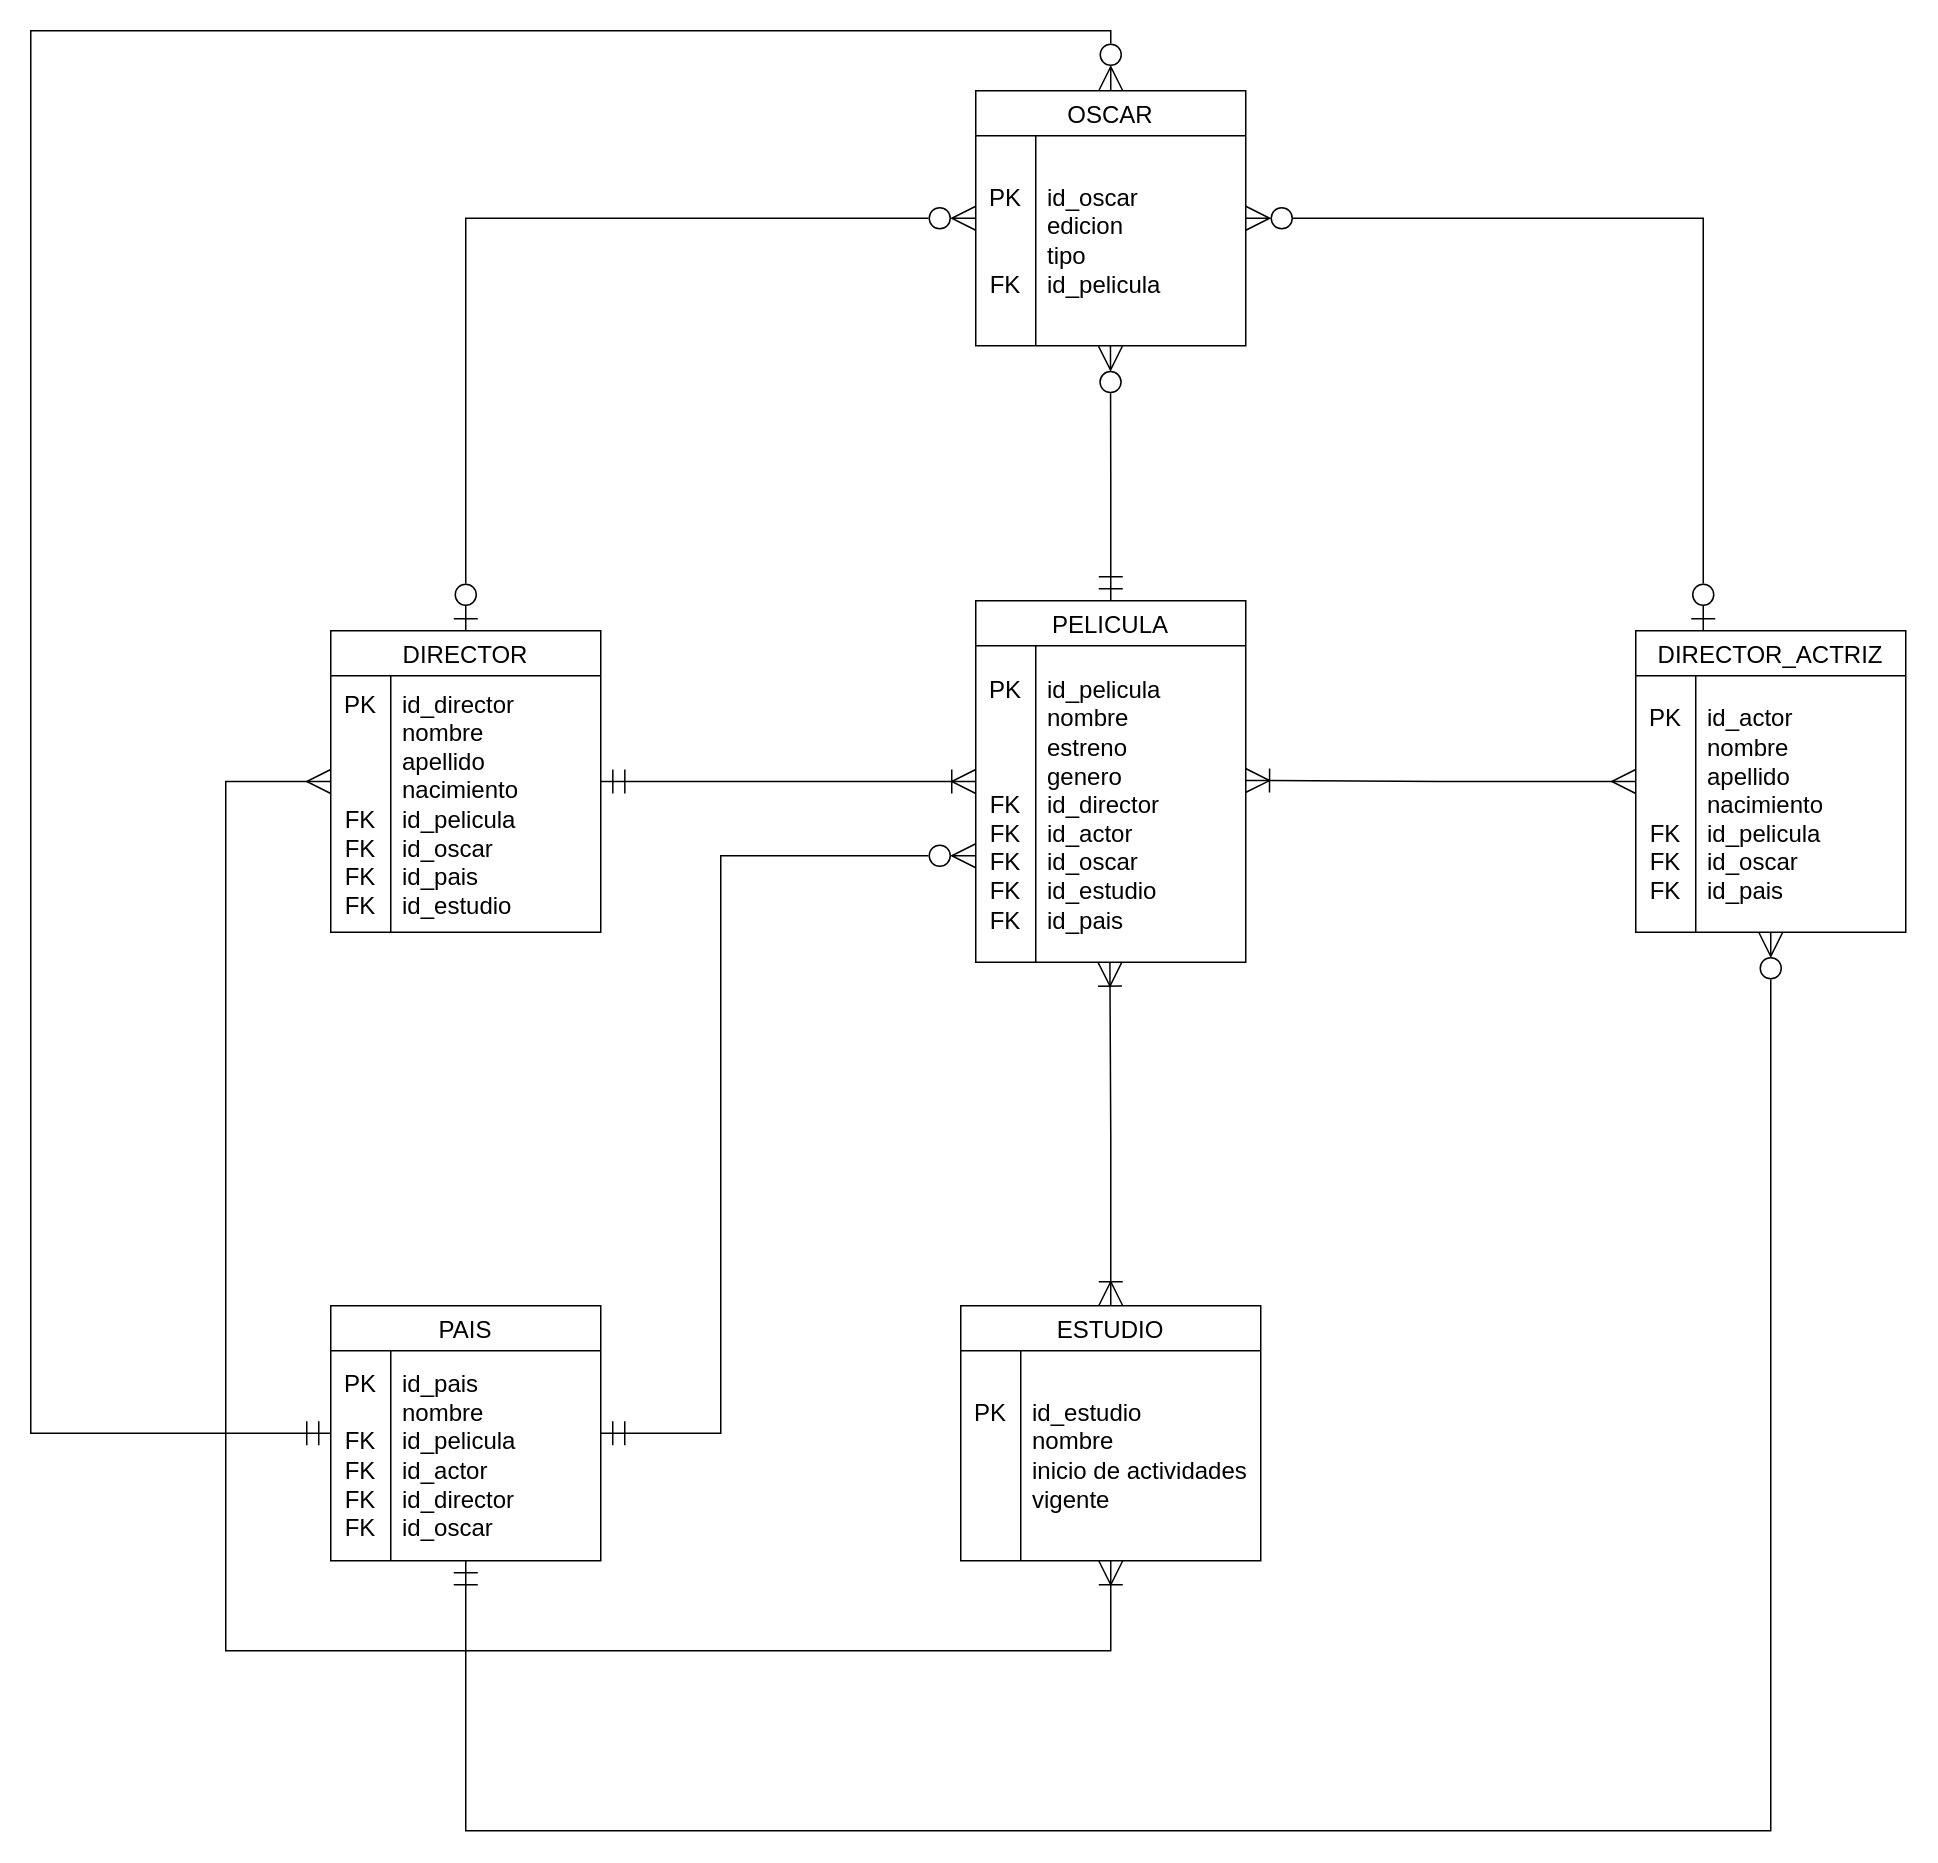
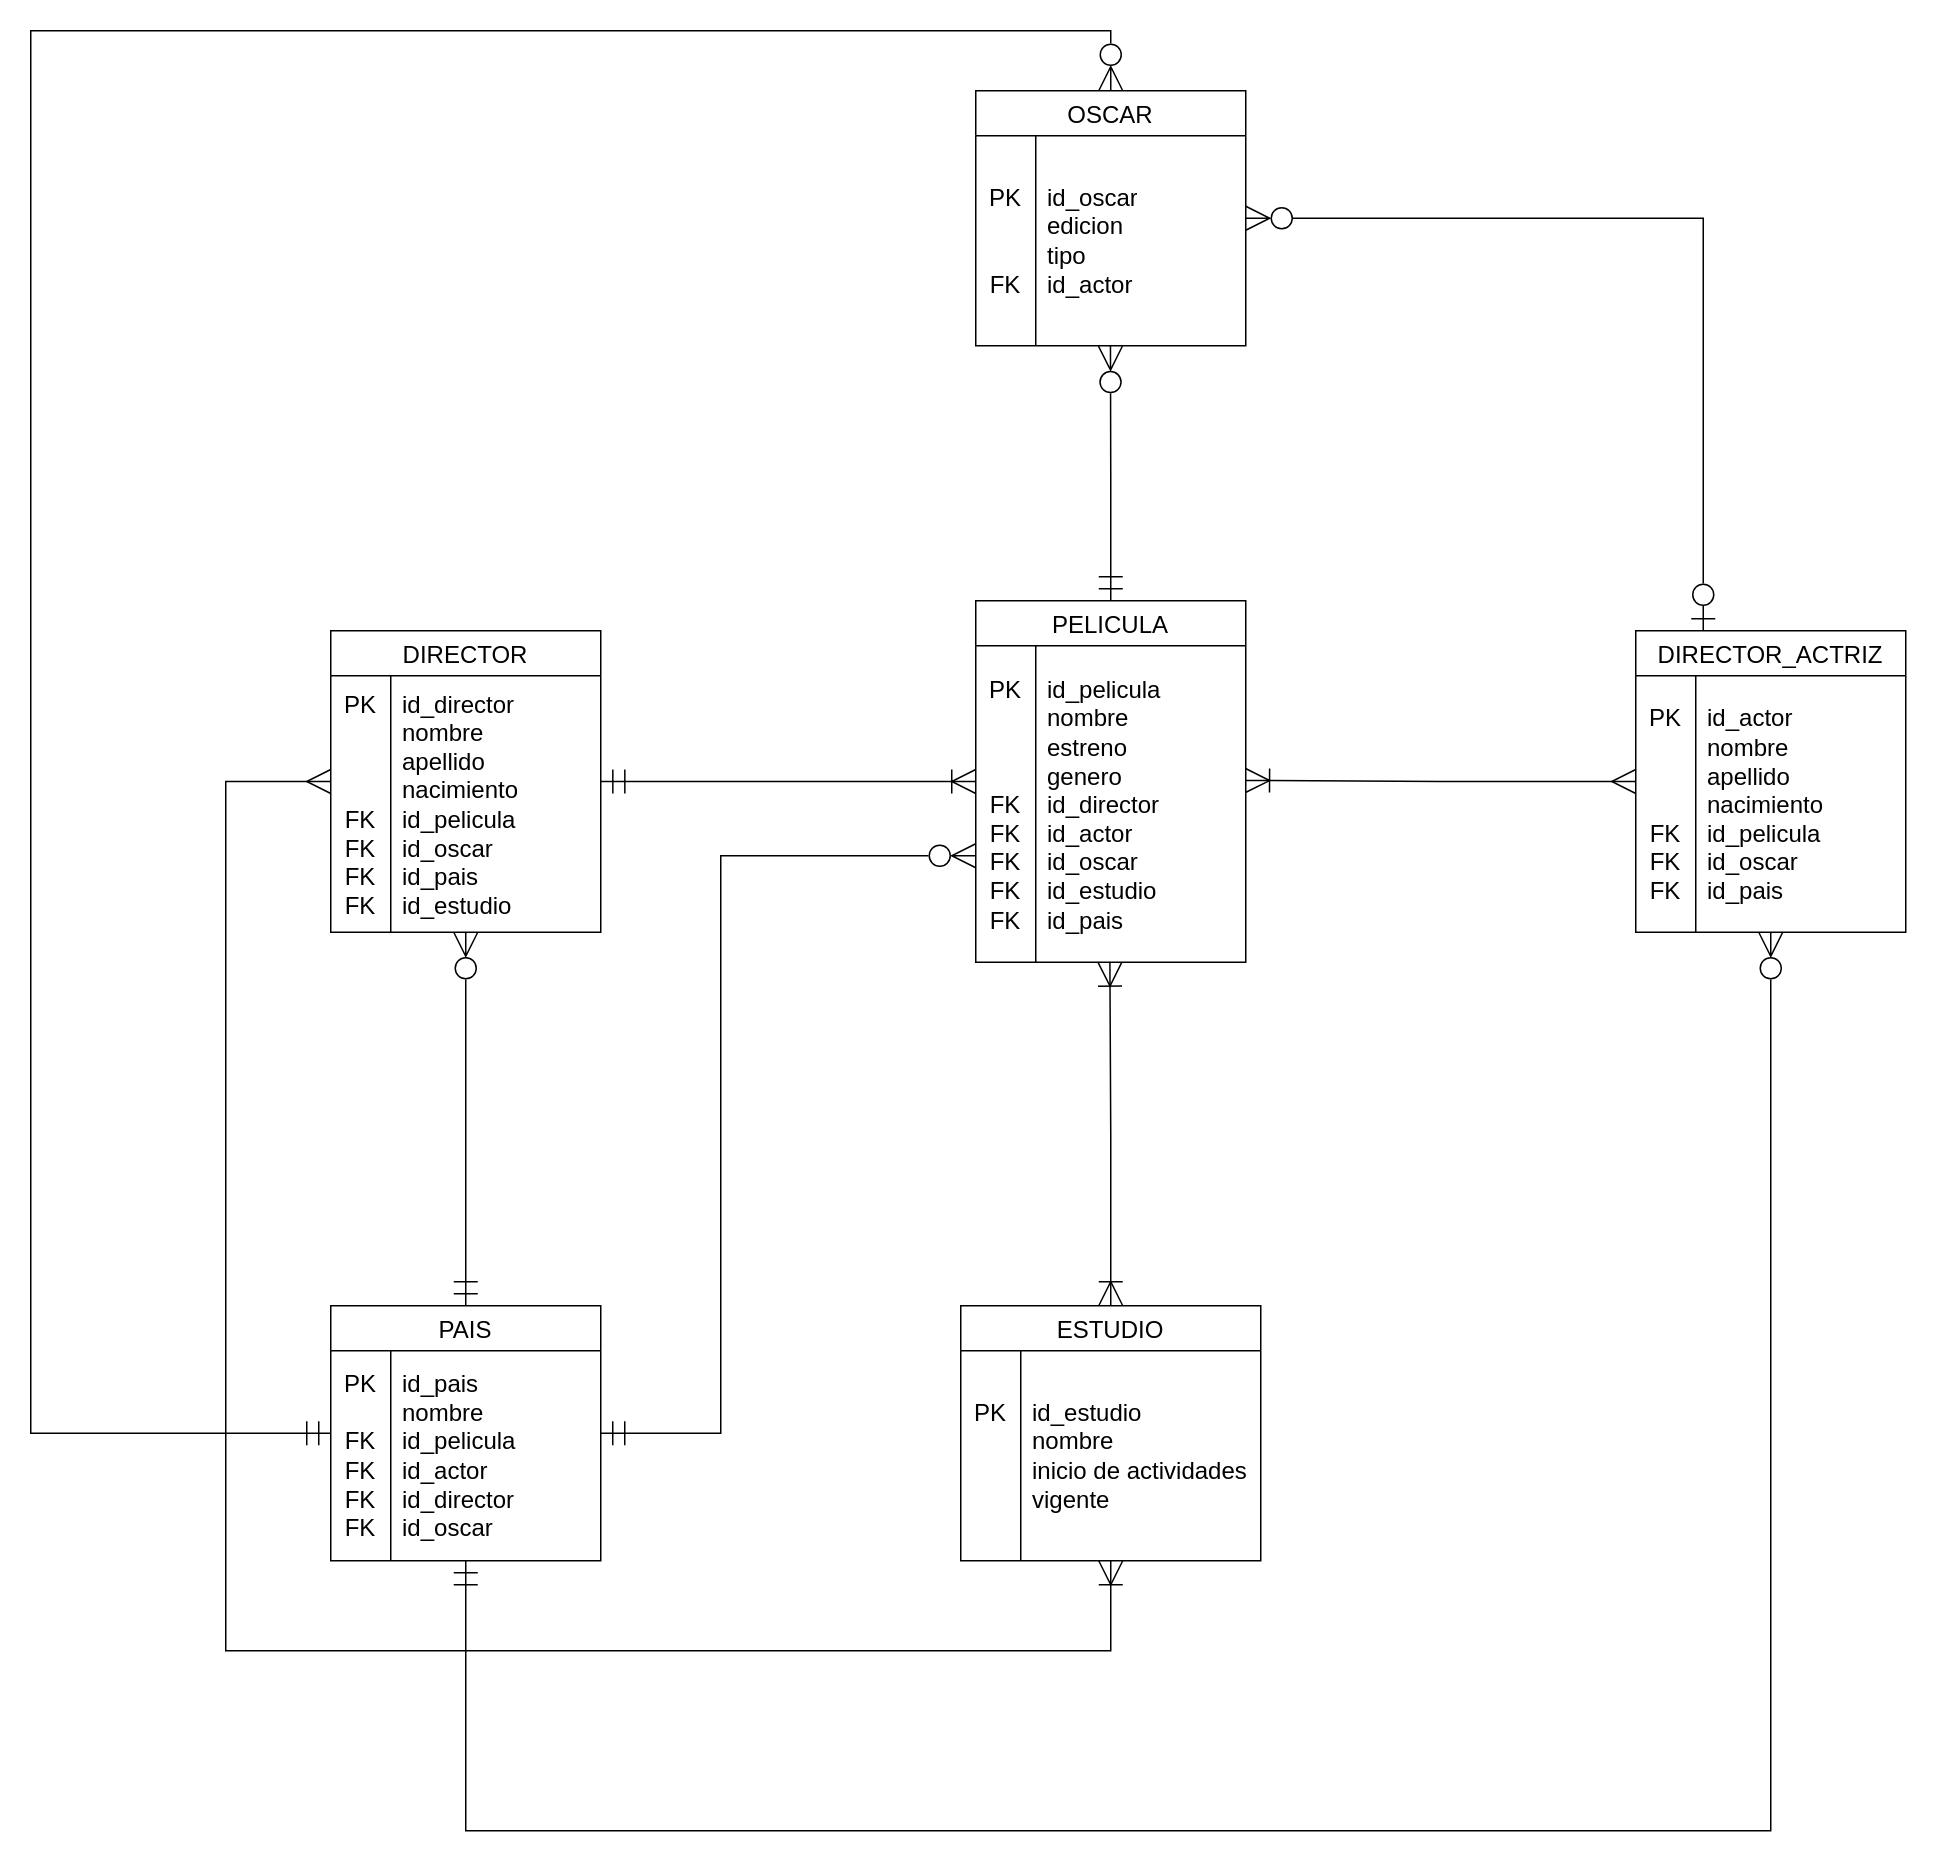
(514, 218) -> none
(1109, 241) -> (1098, 241)
none -> (466, 1143)
